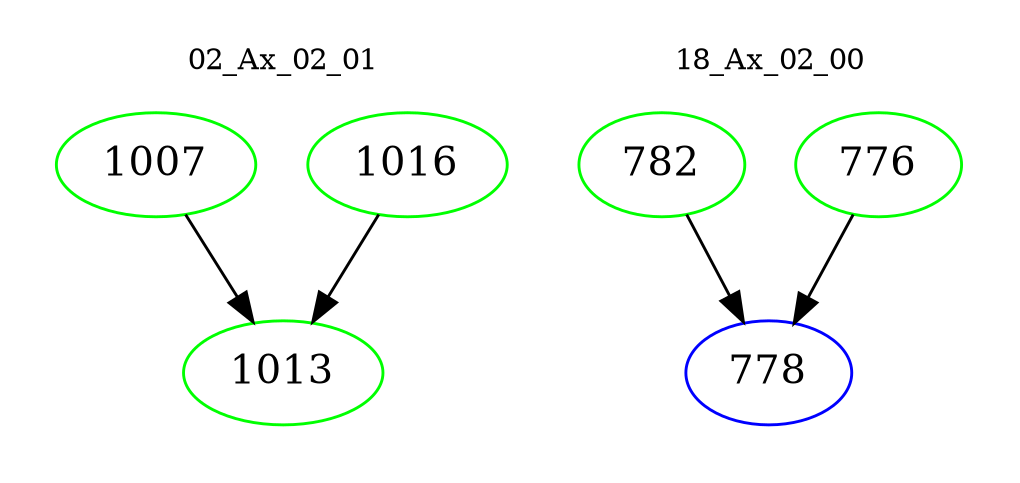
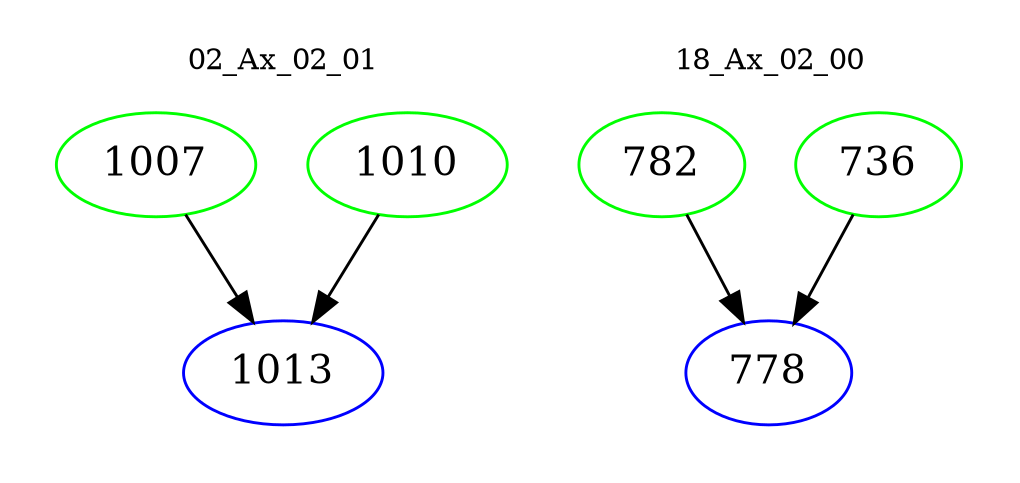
(408, 165) -> (408, 165)
(879, 165) -> (879, 165)
(283, 373) -> (283, 373)
